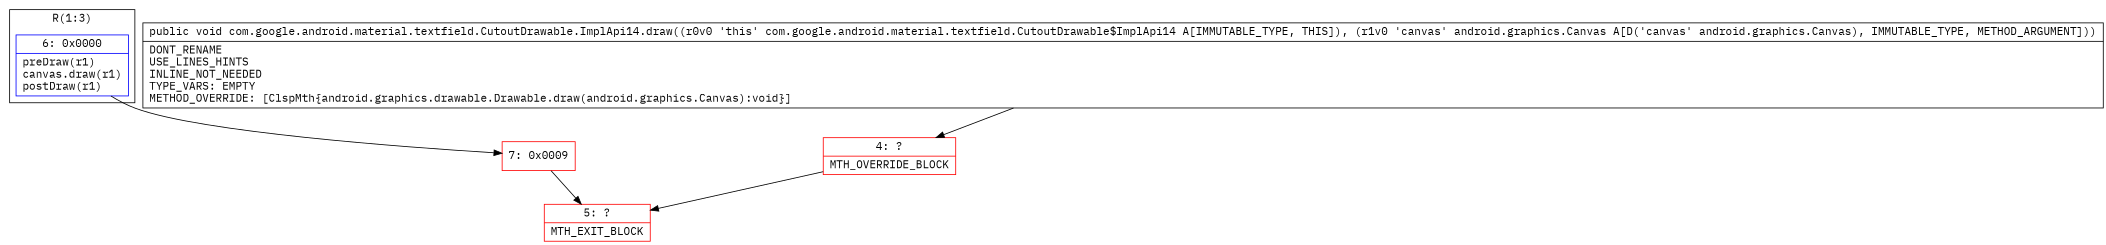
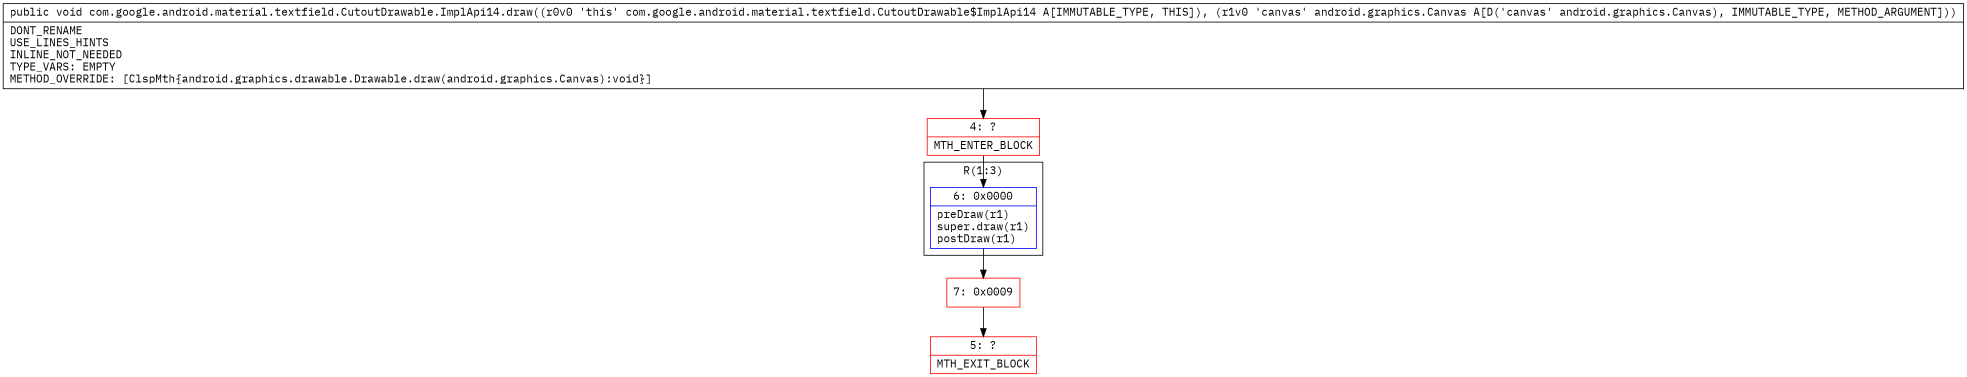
(72, 74) -> (983, 227)
(889, 165) -> (983, 146)
(741, 190) -> (983, 167)
